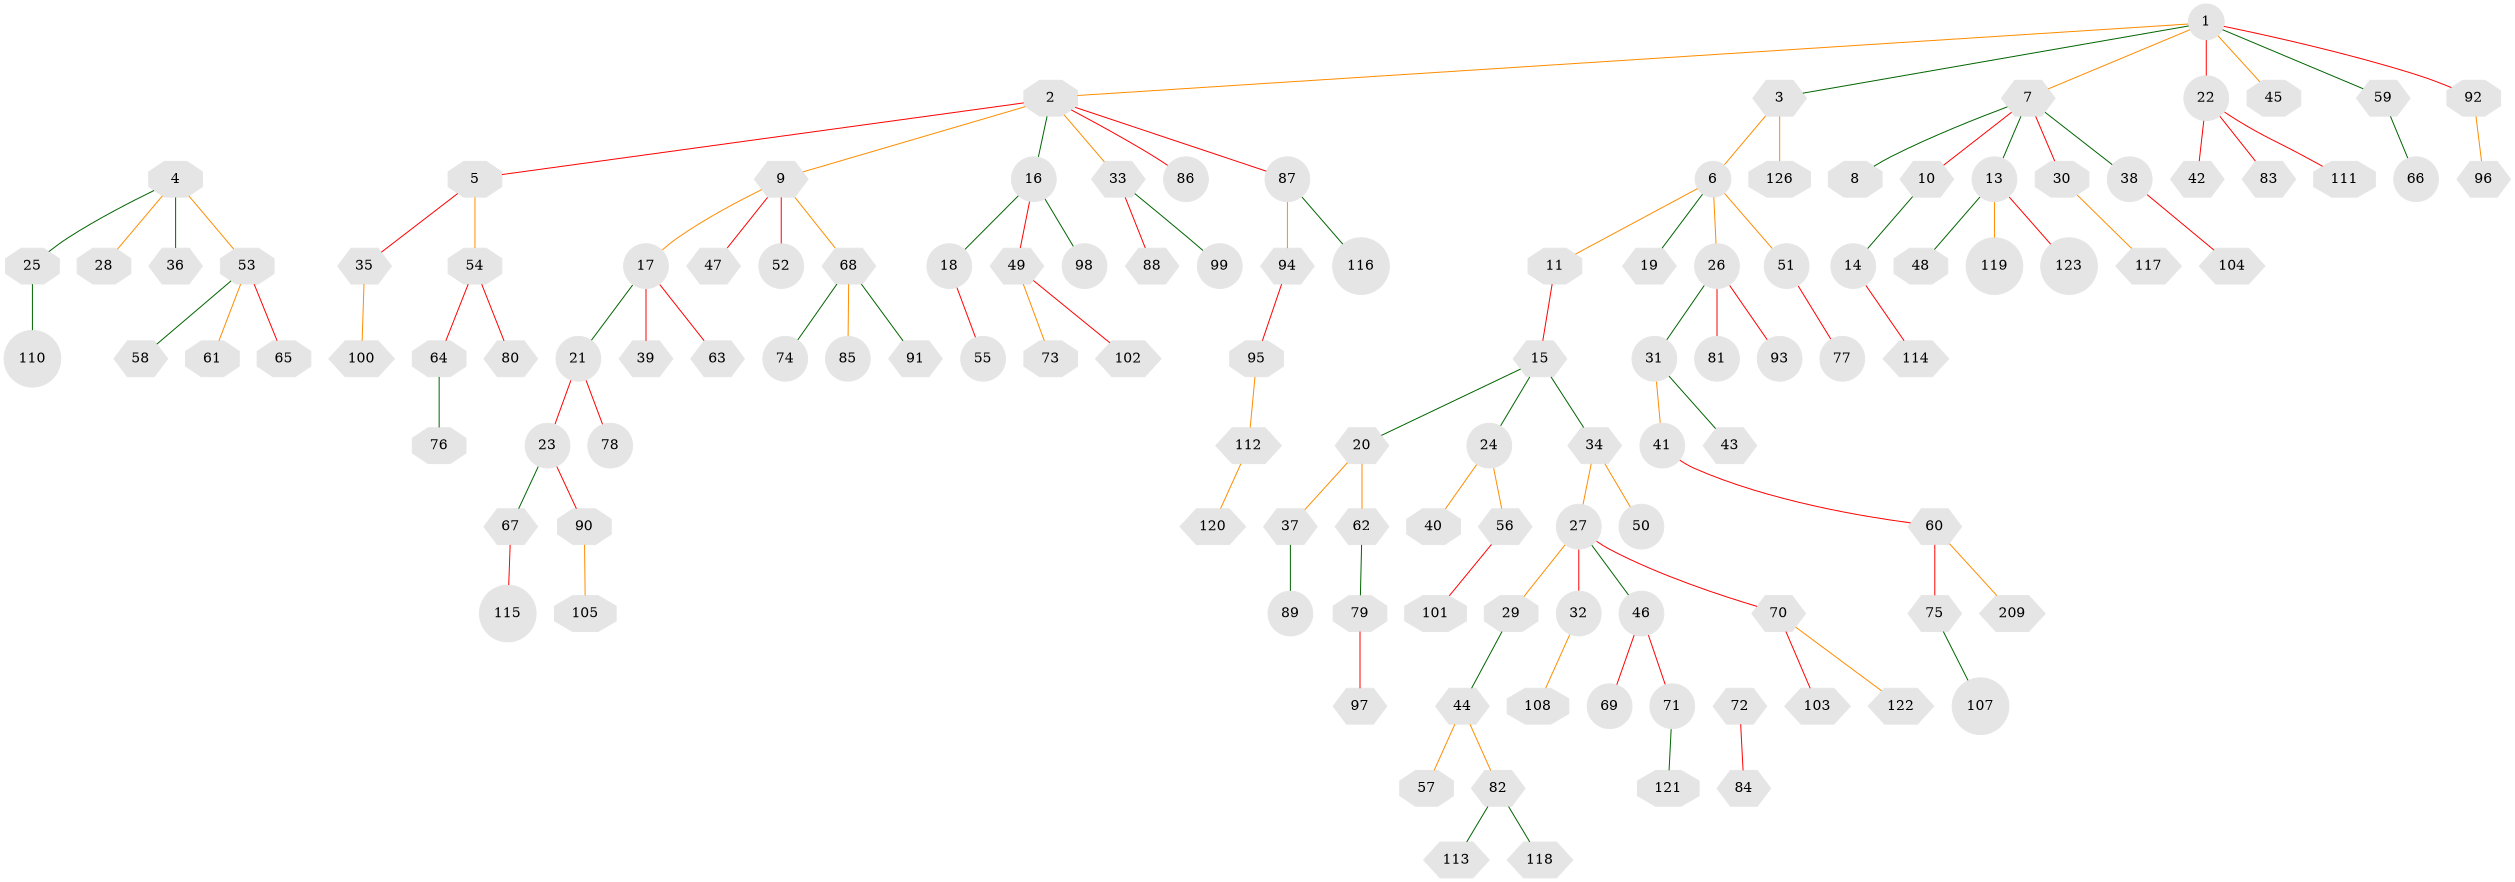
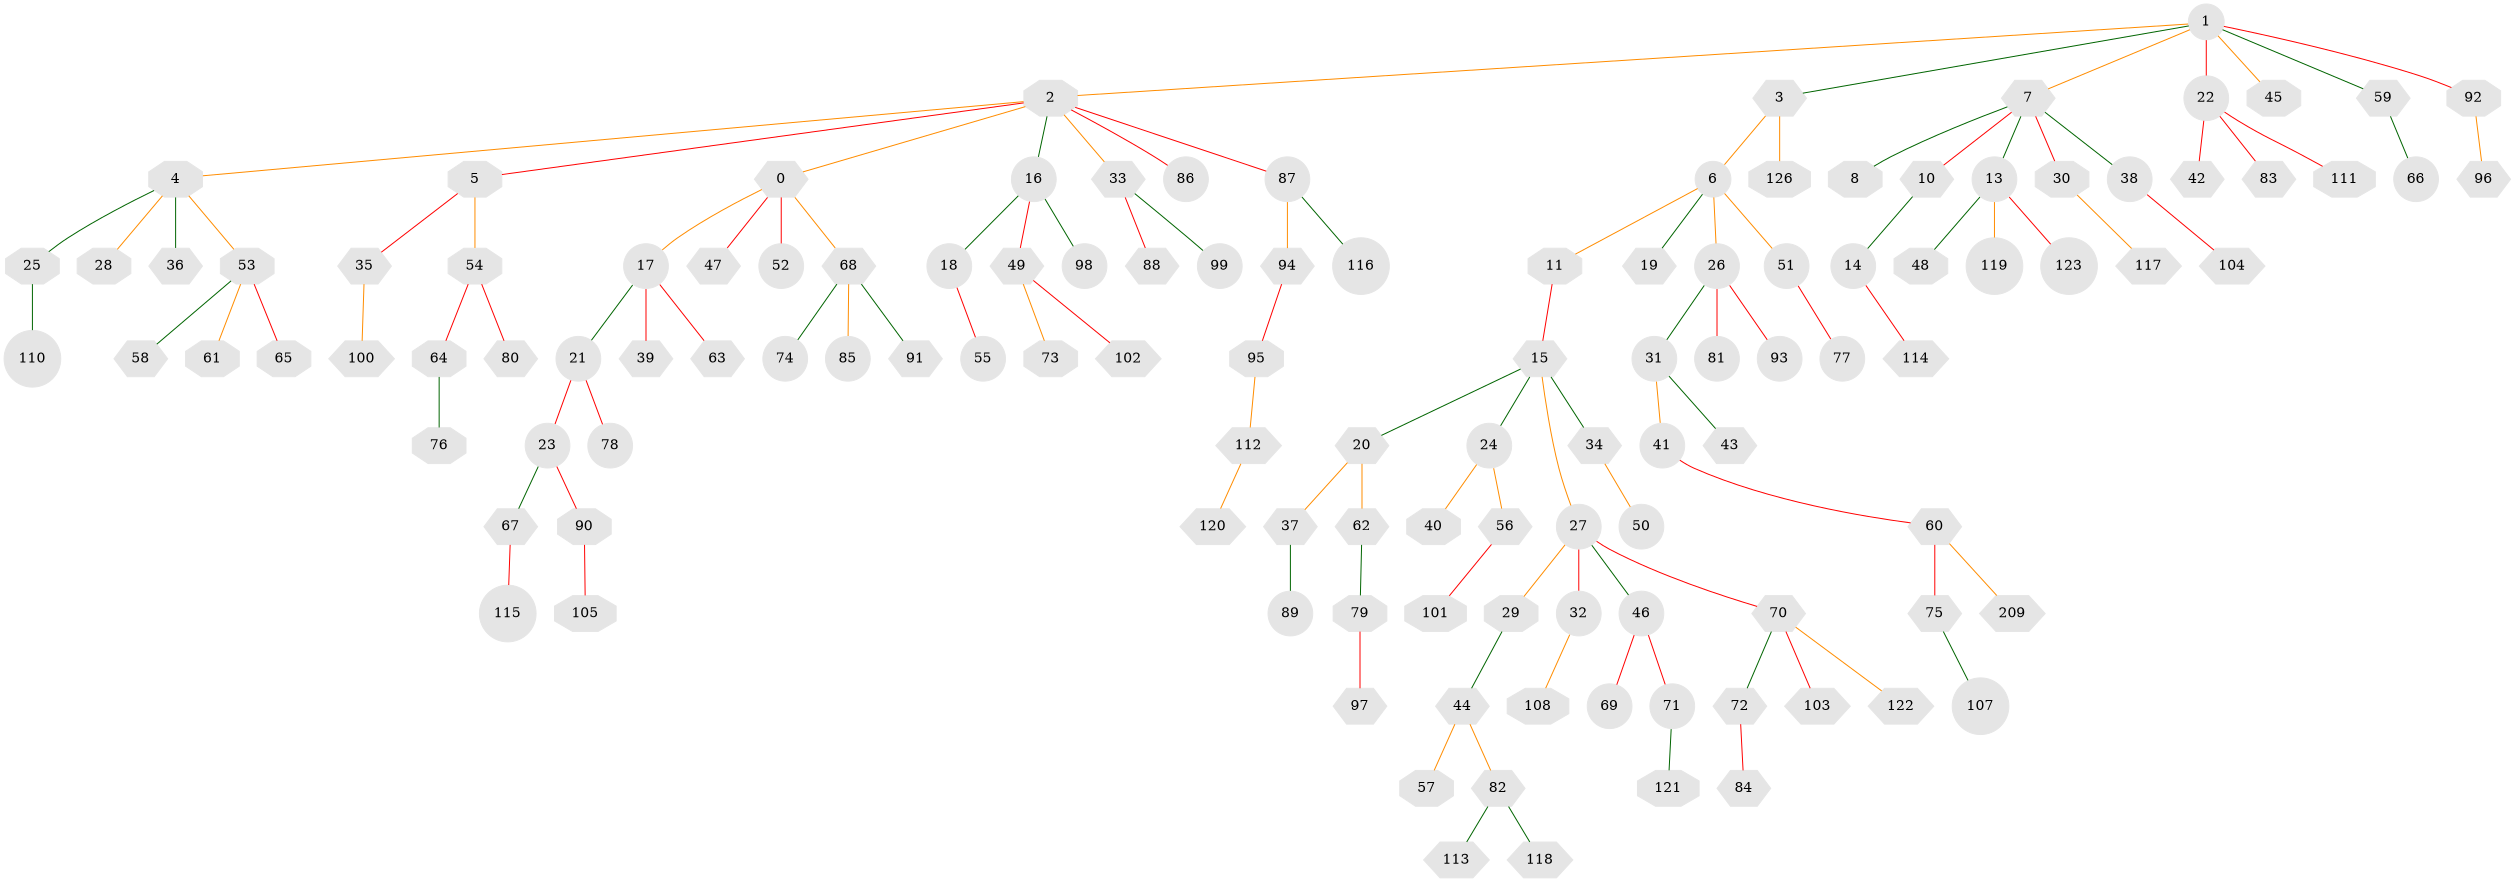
none -> (613, 139)
(781, 179) -> (781, 179)
(1587, 484) -> (1553, 442)
(585, 570) -> (585, 570)
none -> (1759, 660)
